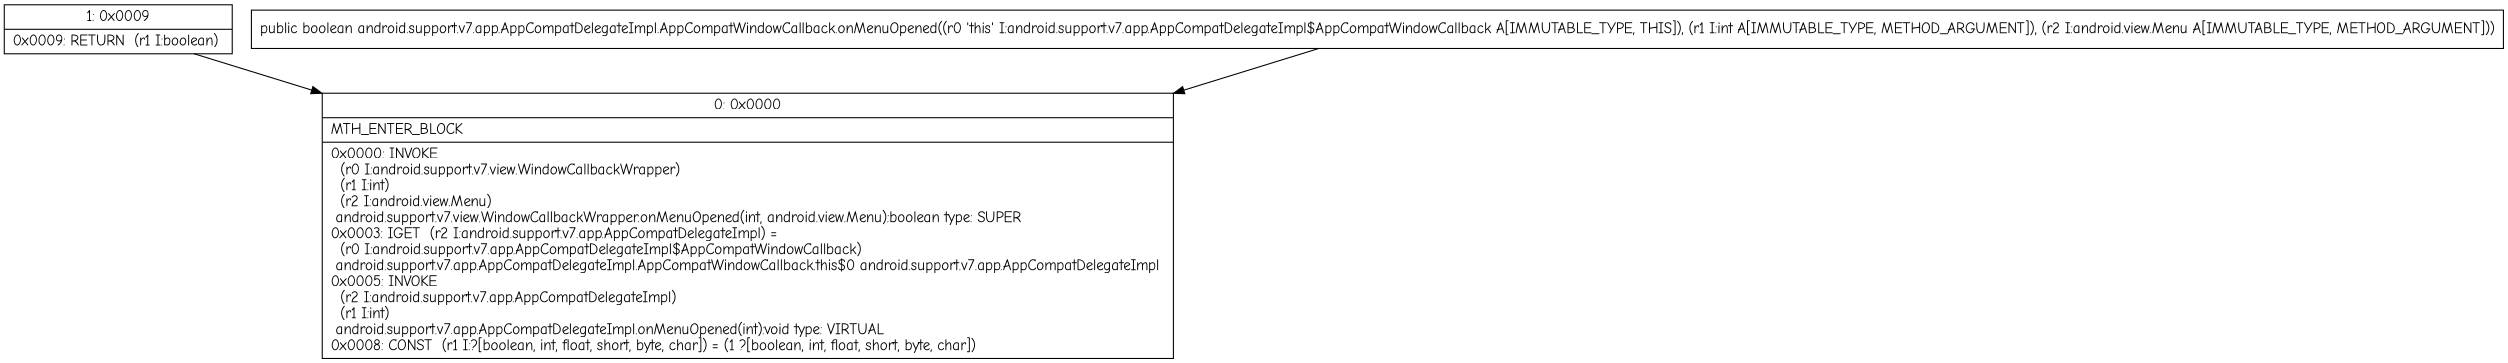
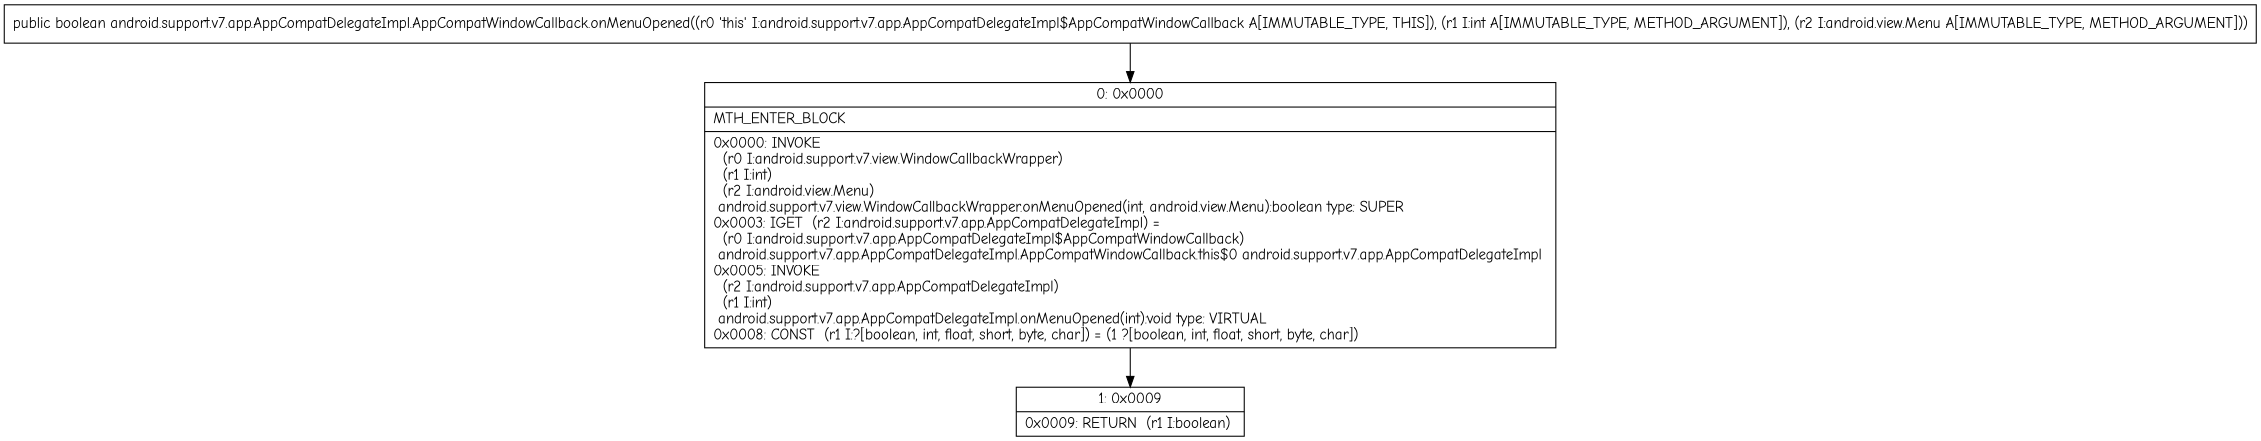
(253, 72) -> (1130, 362)
